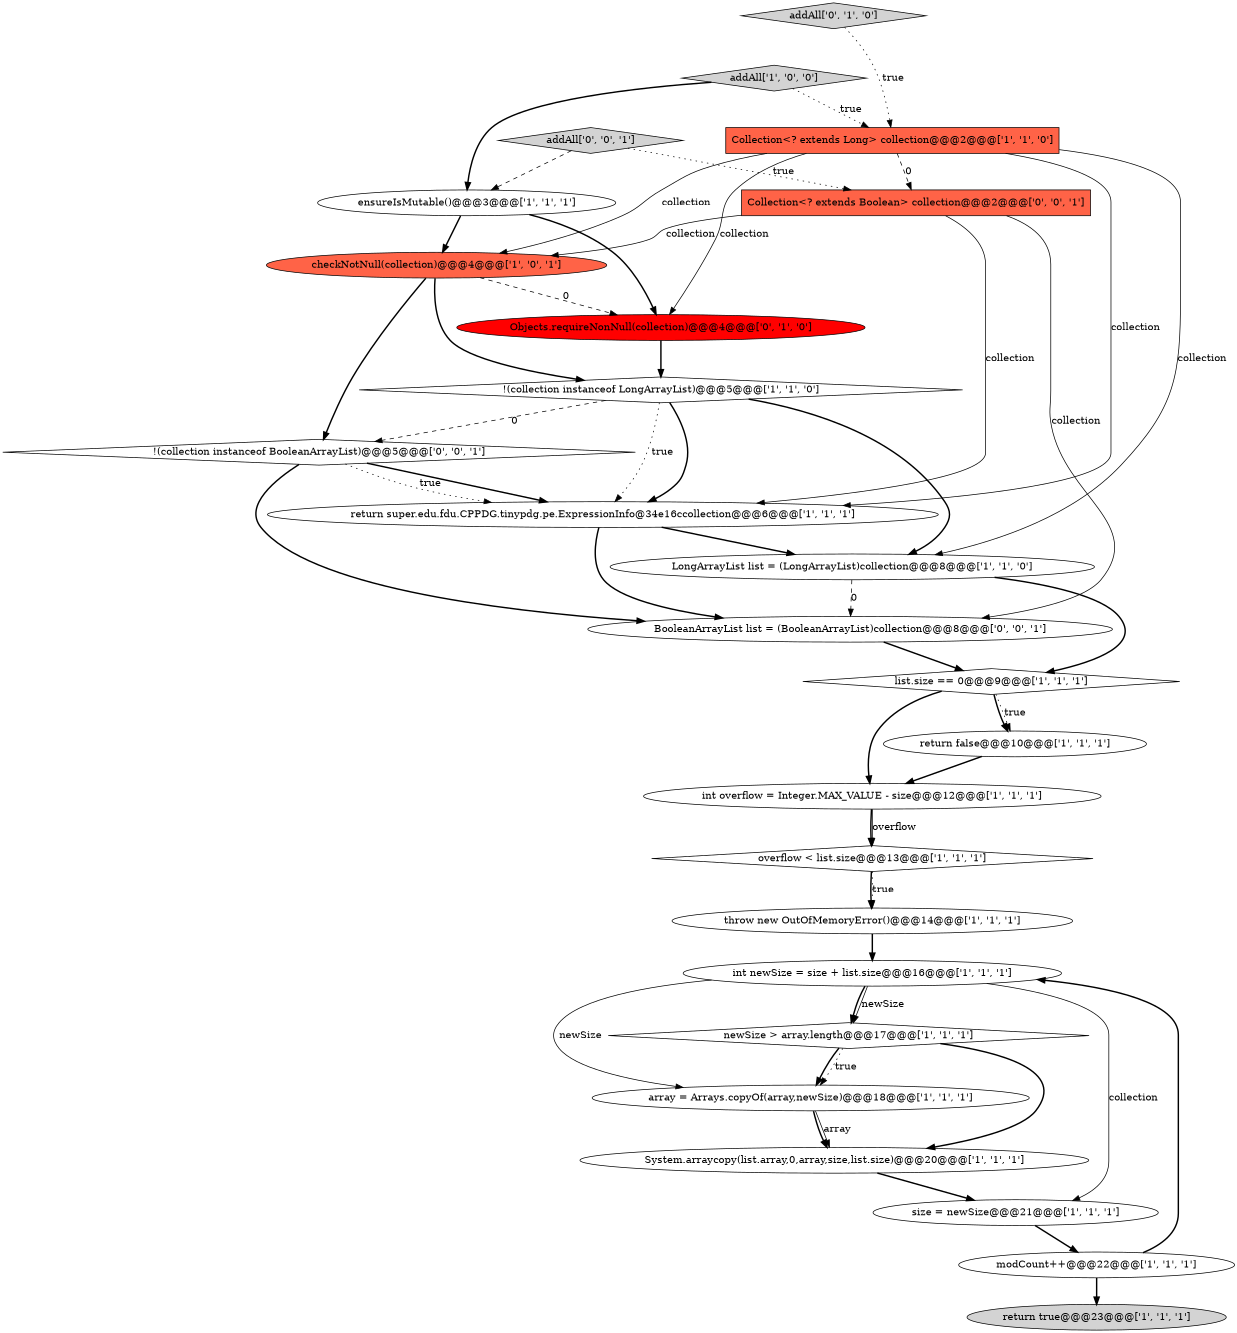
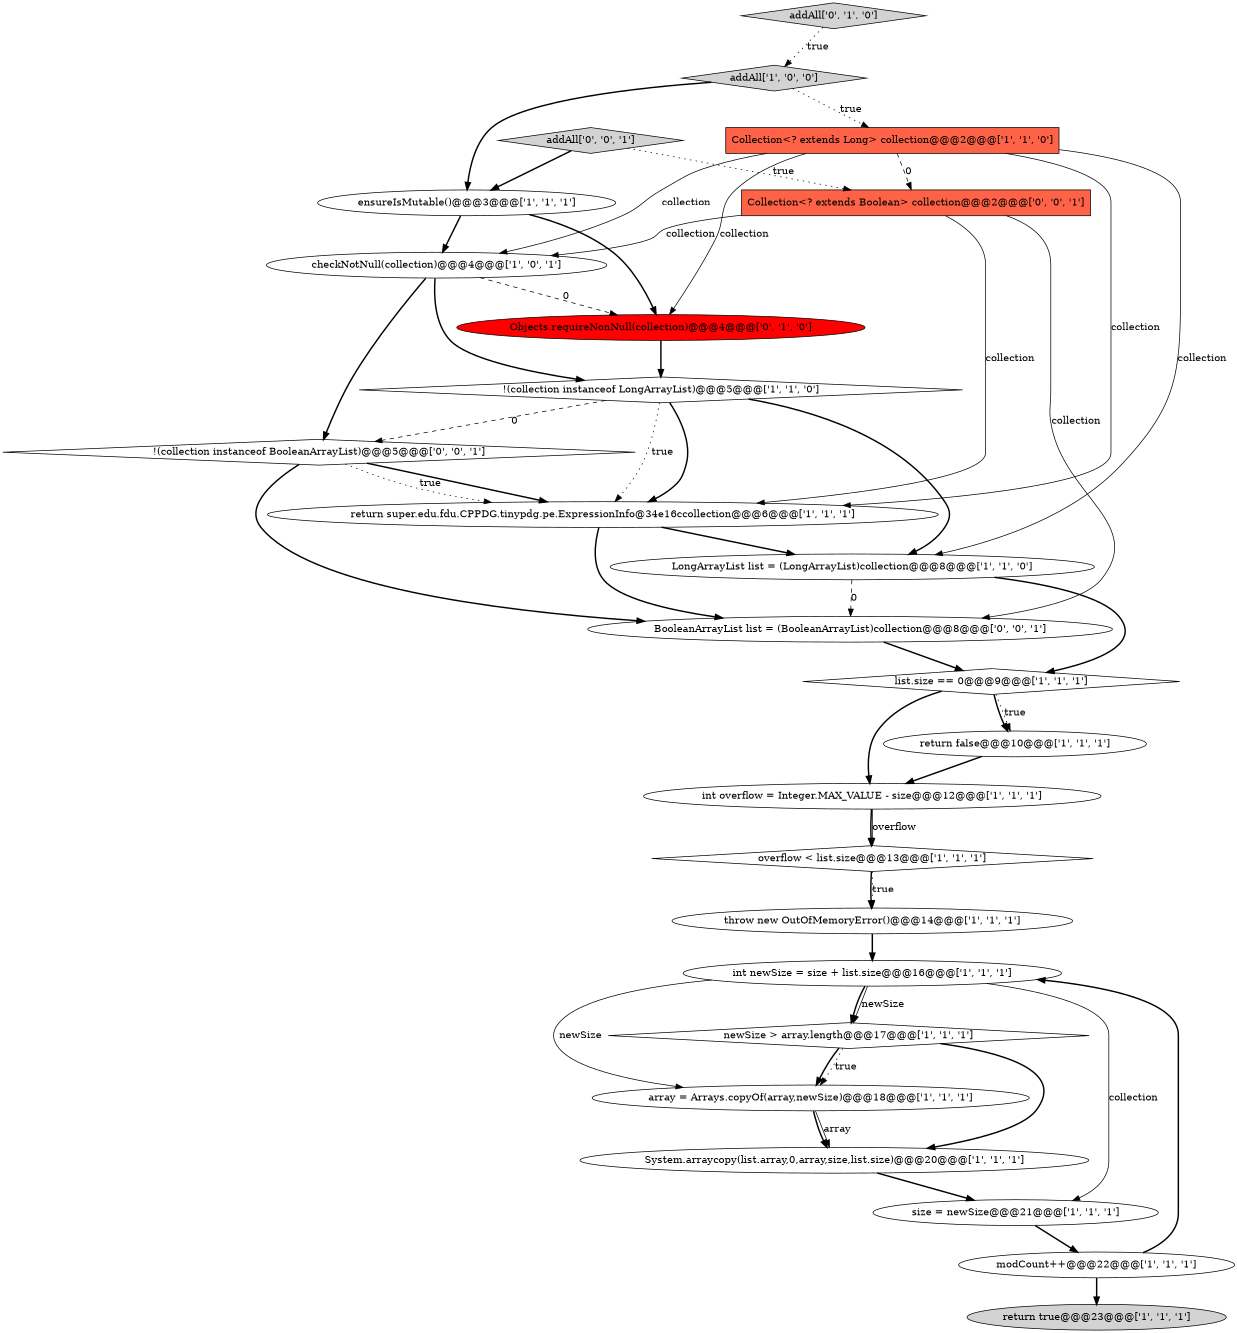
(875, 70) -> (806, 44)
(535, 169) -> (535, 169)
(437, 265) -> (437, 265)
